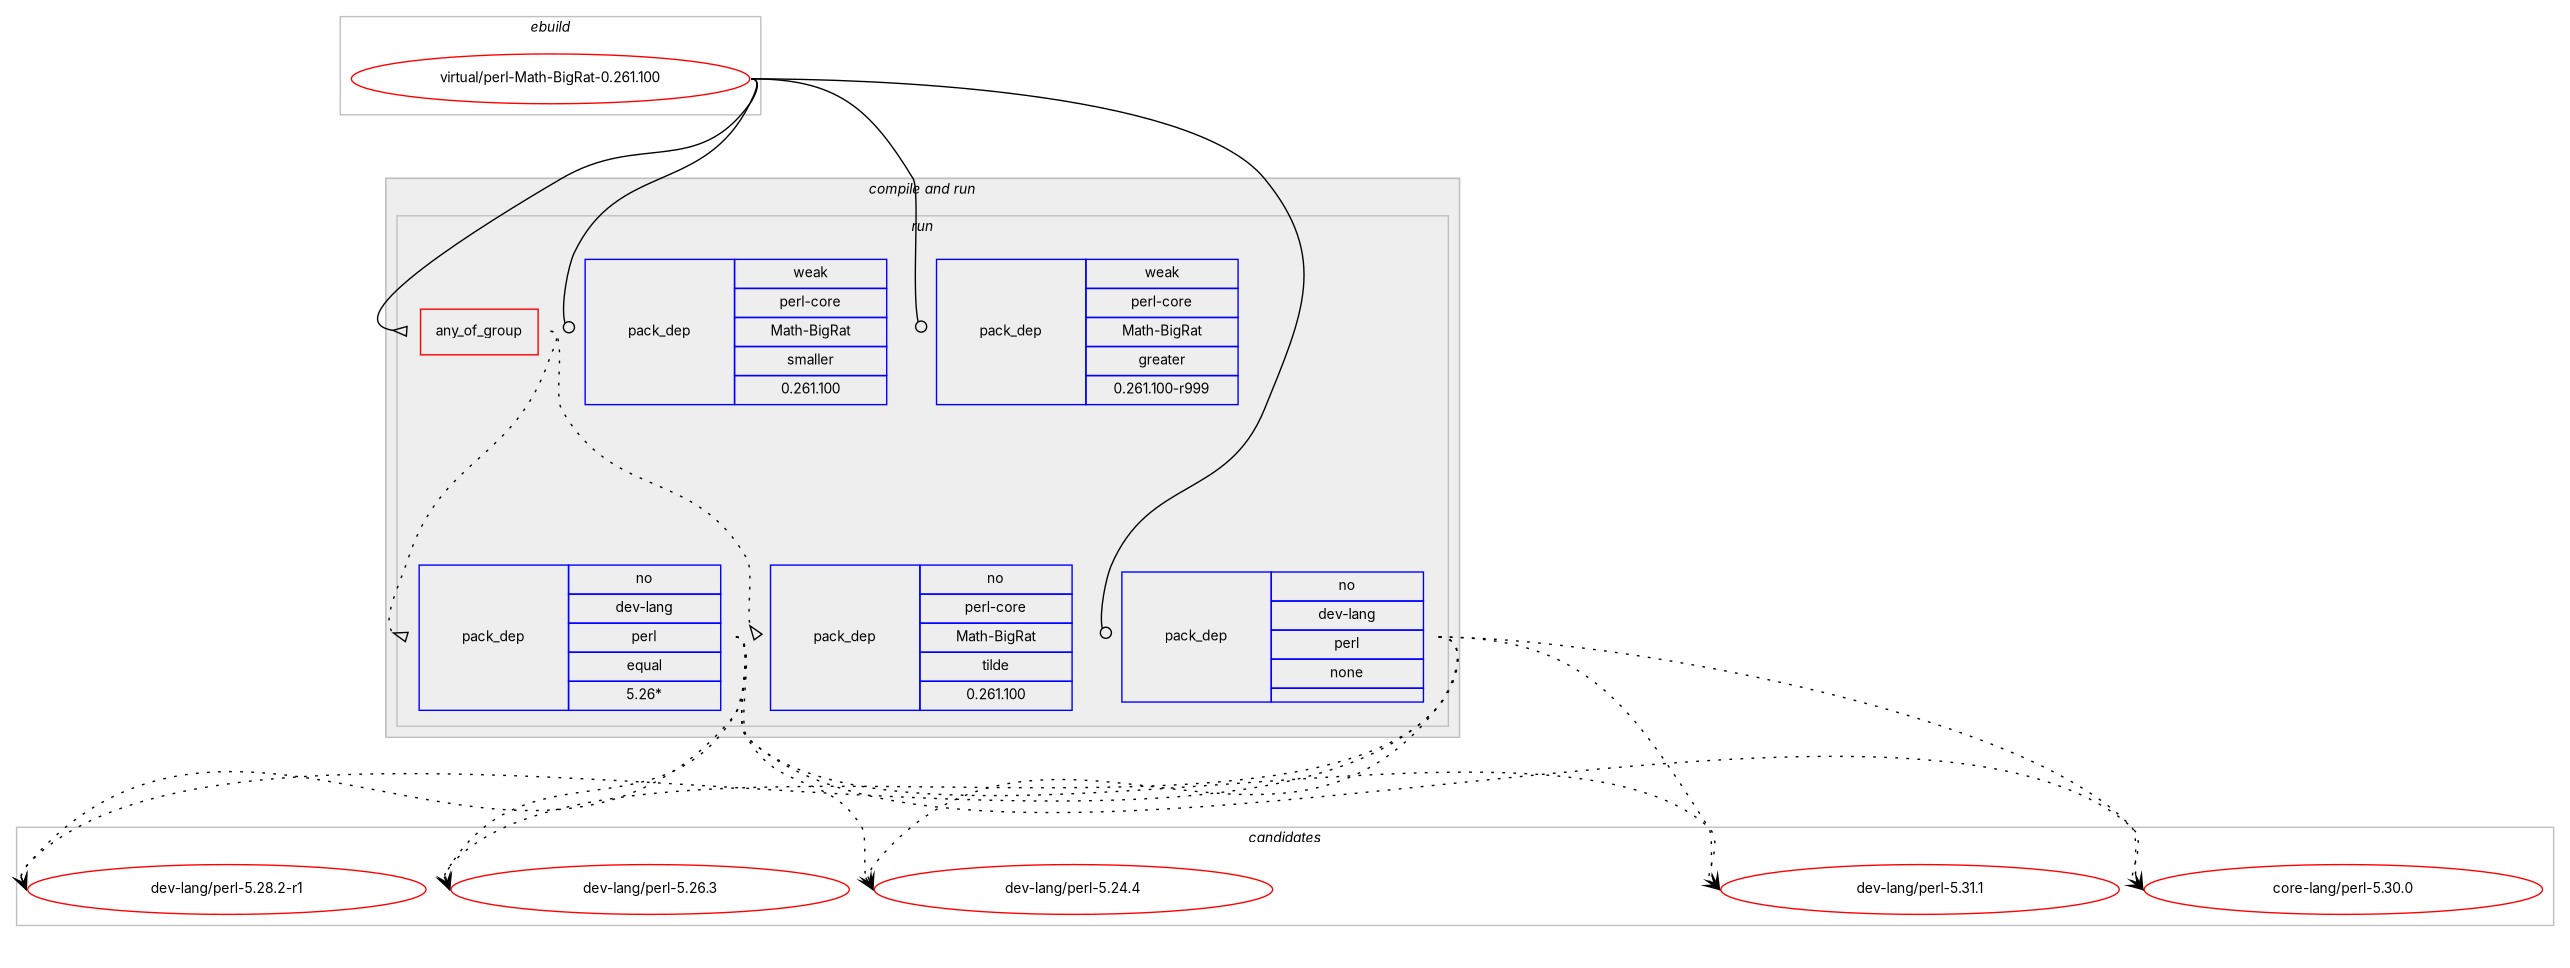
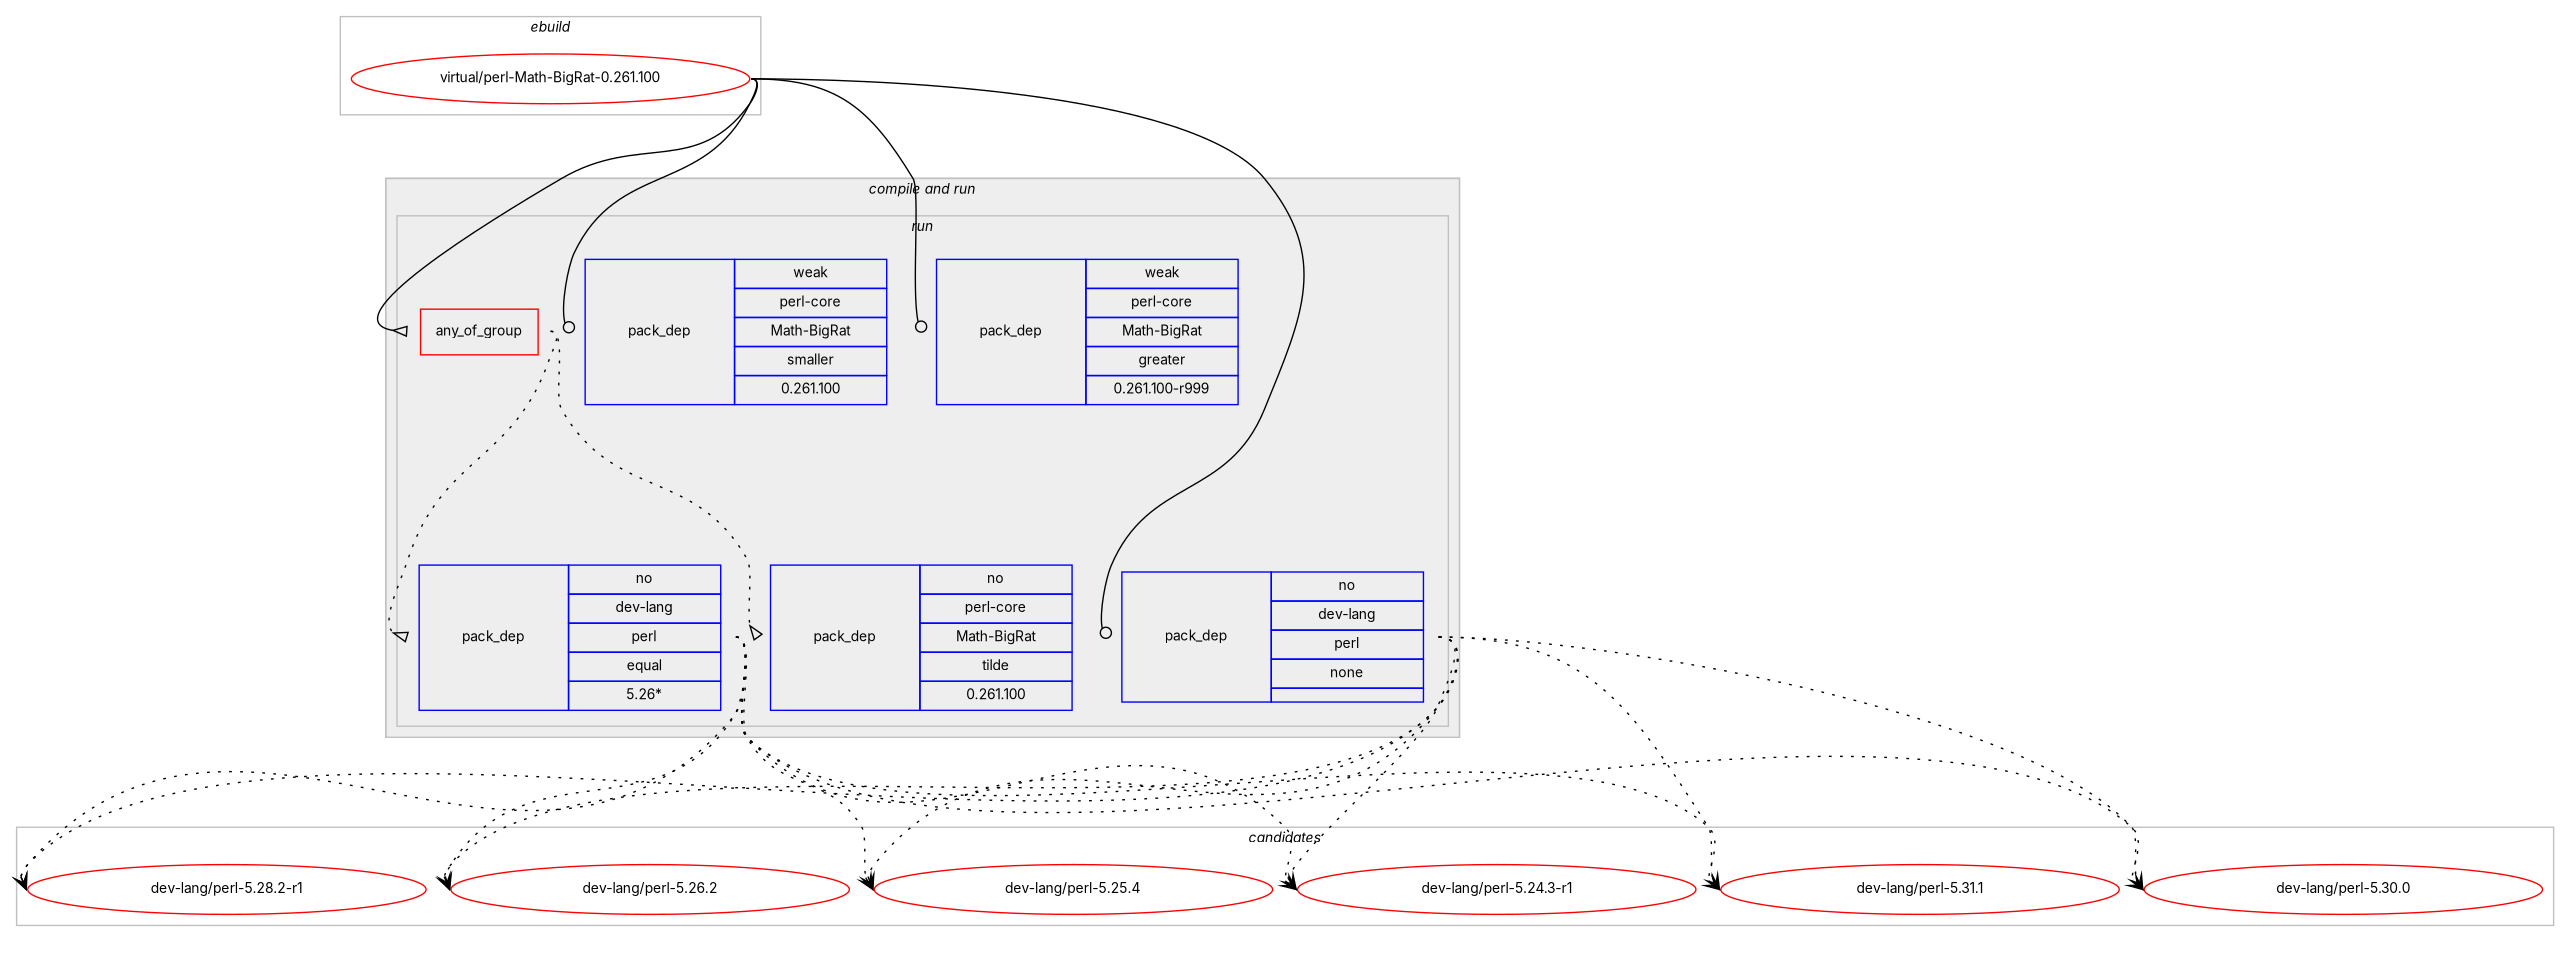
(650, 889) -> (650, 889)
(1073, 889) -> (1073, 889)
none -> (1497, 889)
(2343, 889) -> (2343, 889)
